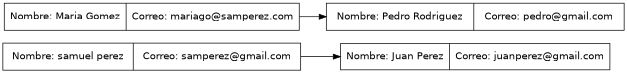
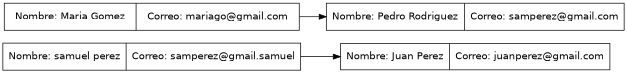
(213, 16) -> (218, 16)
(549, 16) -> (544, 16)
(217, 56) -> (213, 56)
